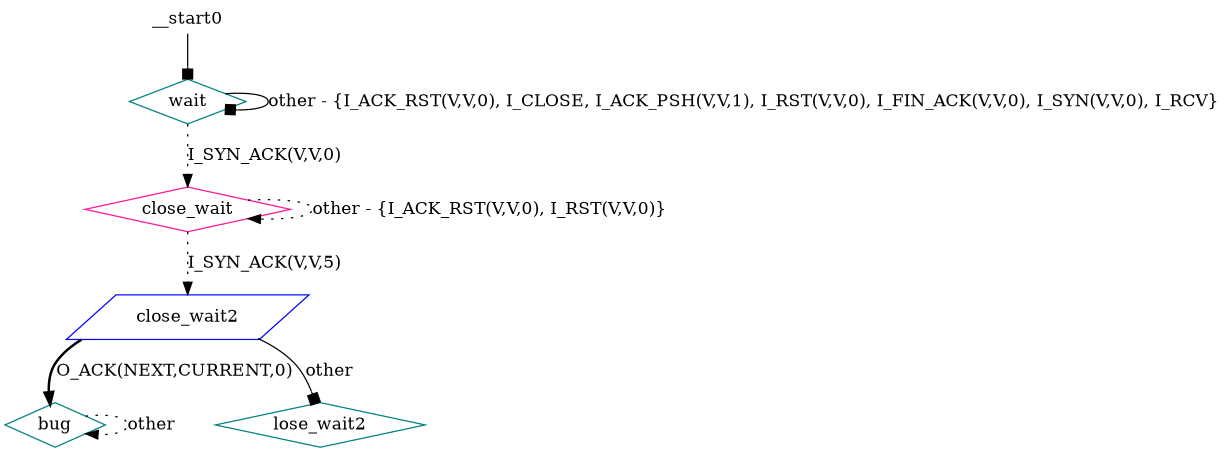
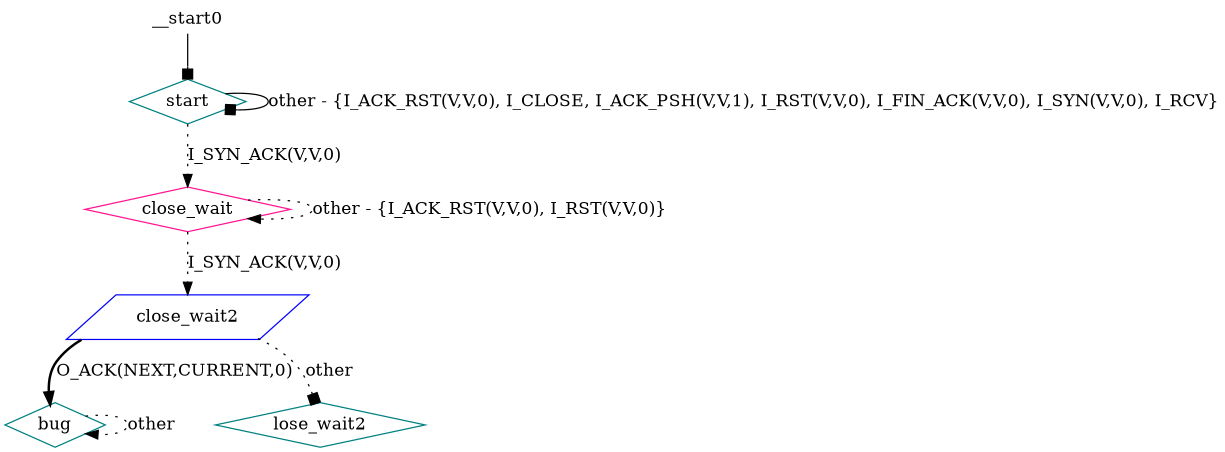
(188, 102) -> (188, 102)
(265, 263) -> (265, 263)
(290, 359) -> (290, 359)
